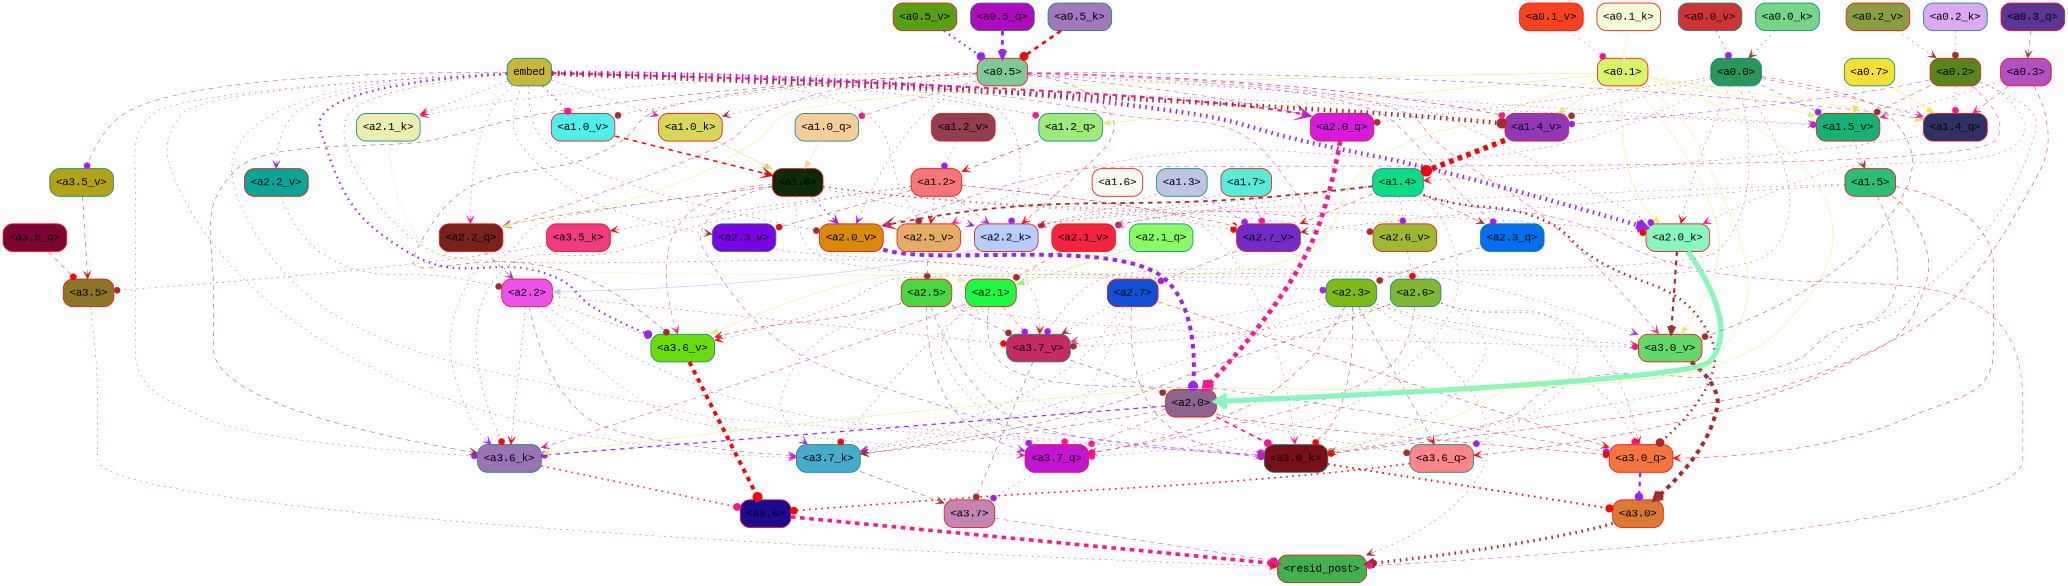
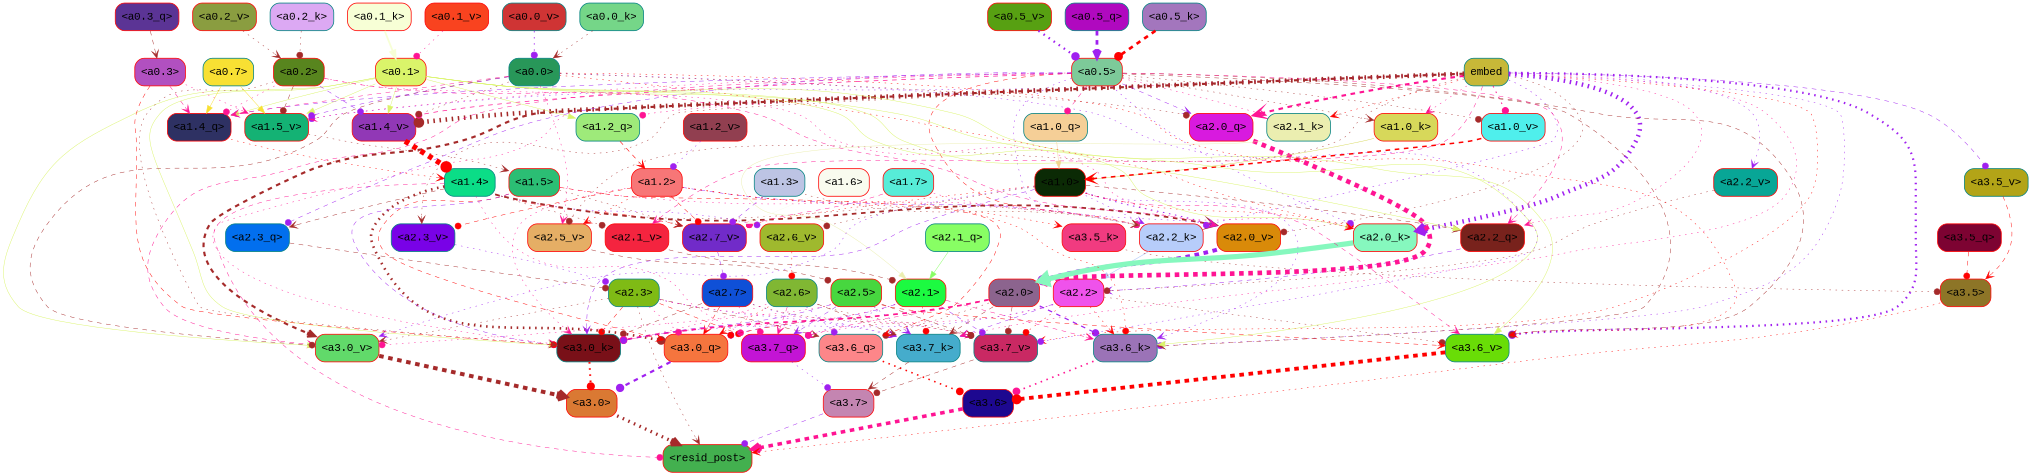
(1674, 289) -> (494, 128)
(1115, 376) -> (1010, 317)
